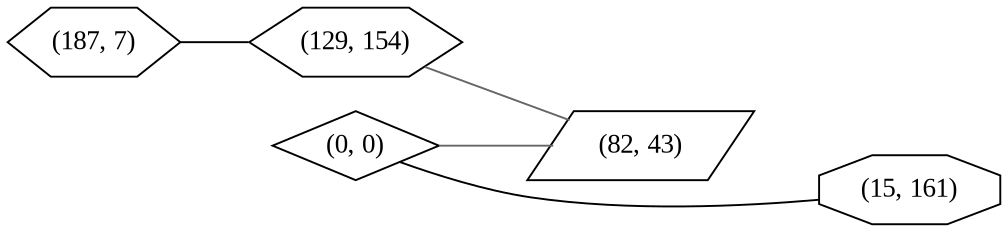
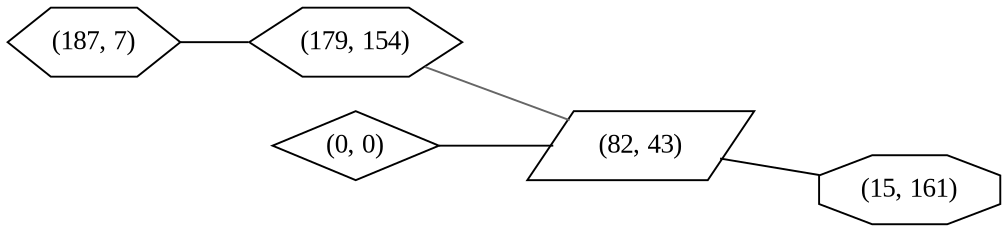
(356, 42) -> (356, 42)
(496, 146) -> (496, 146)
(607, 205) -> (770, 167)
